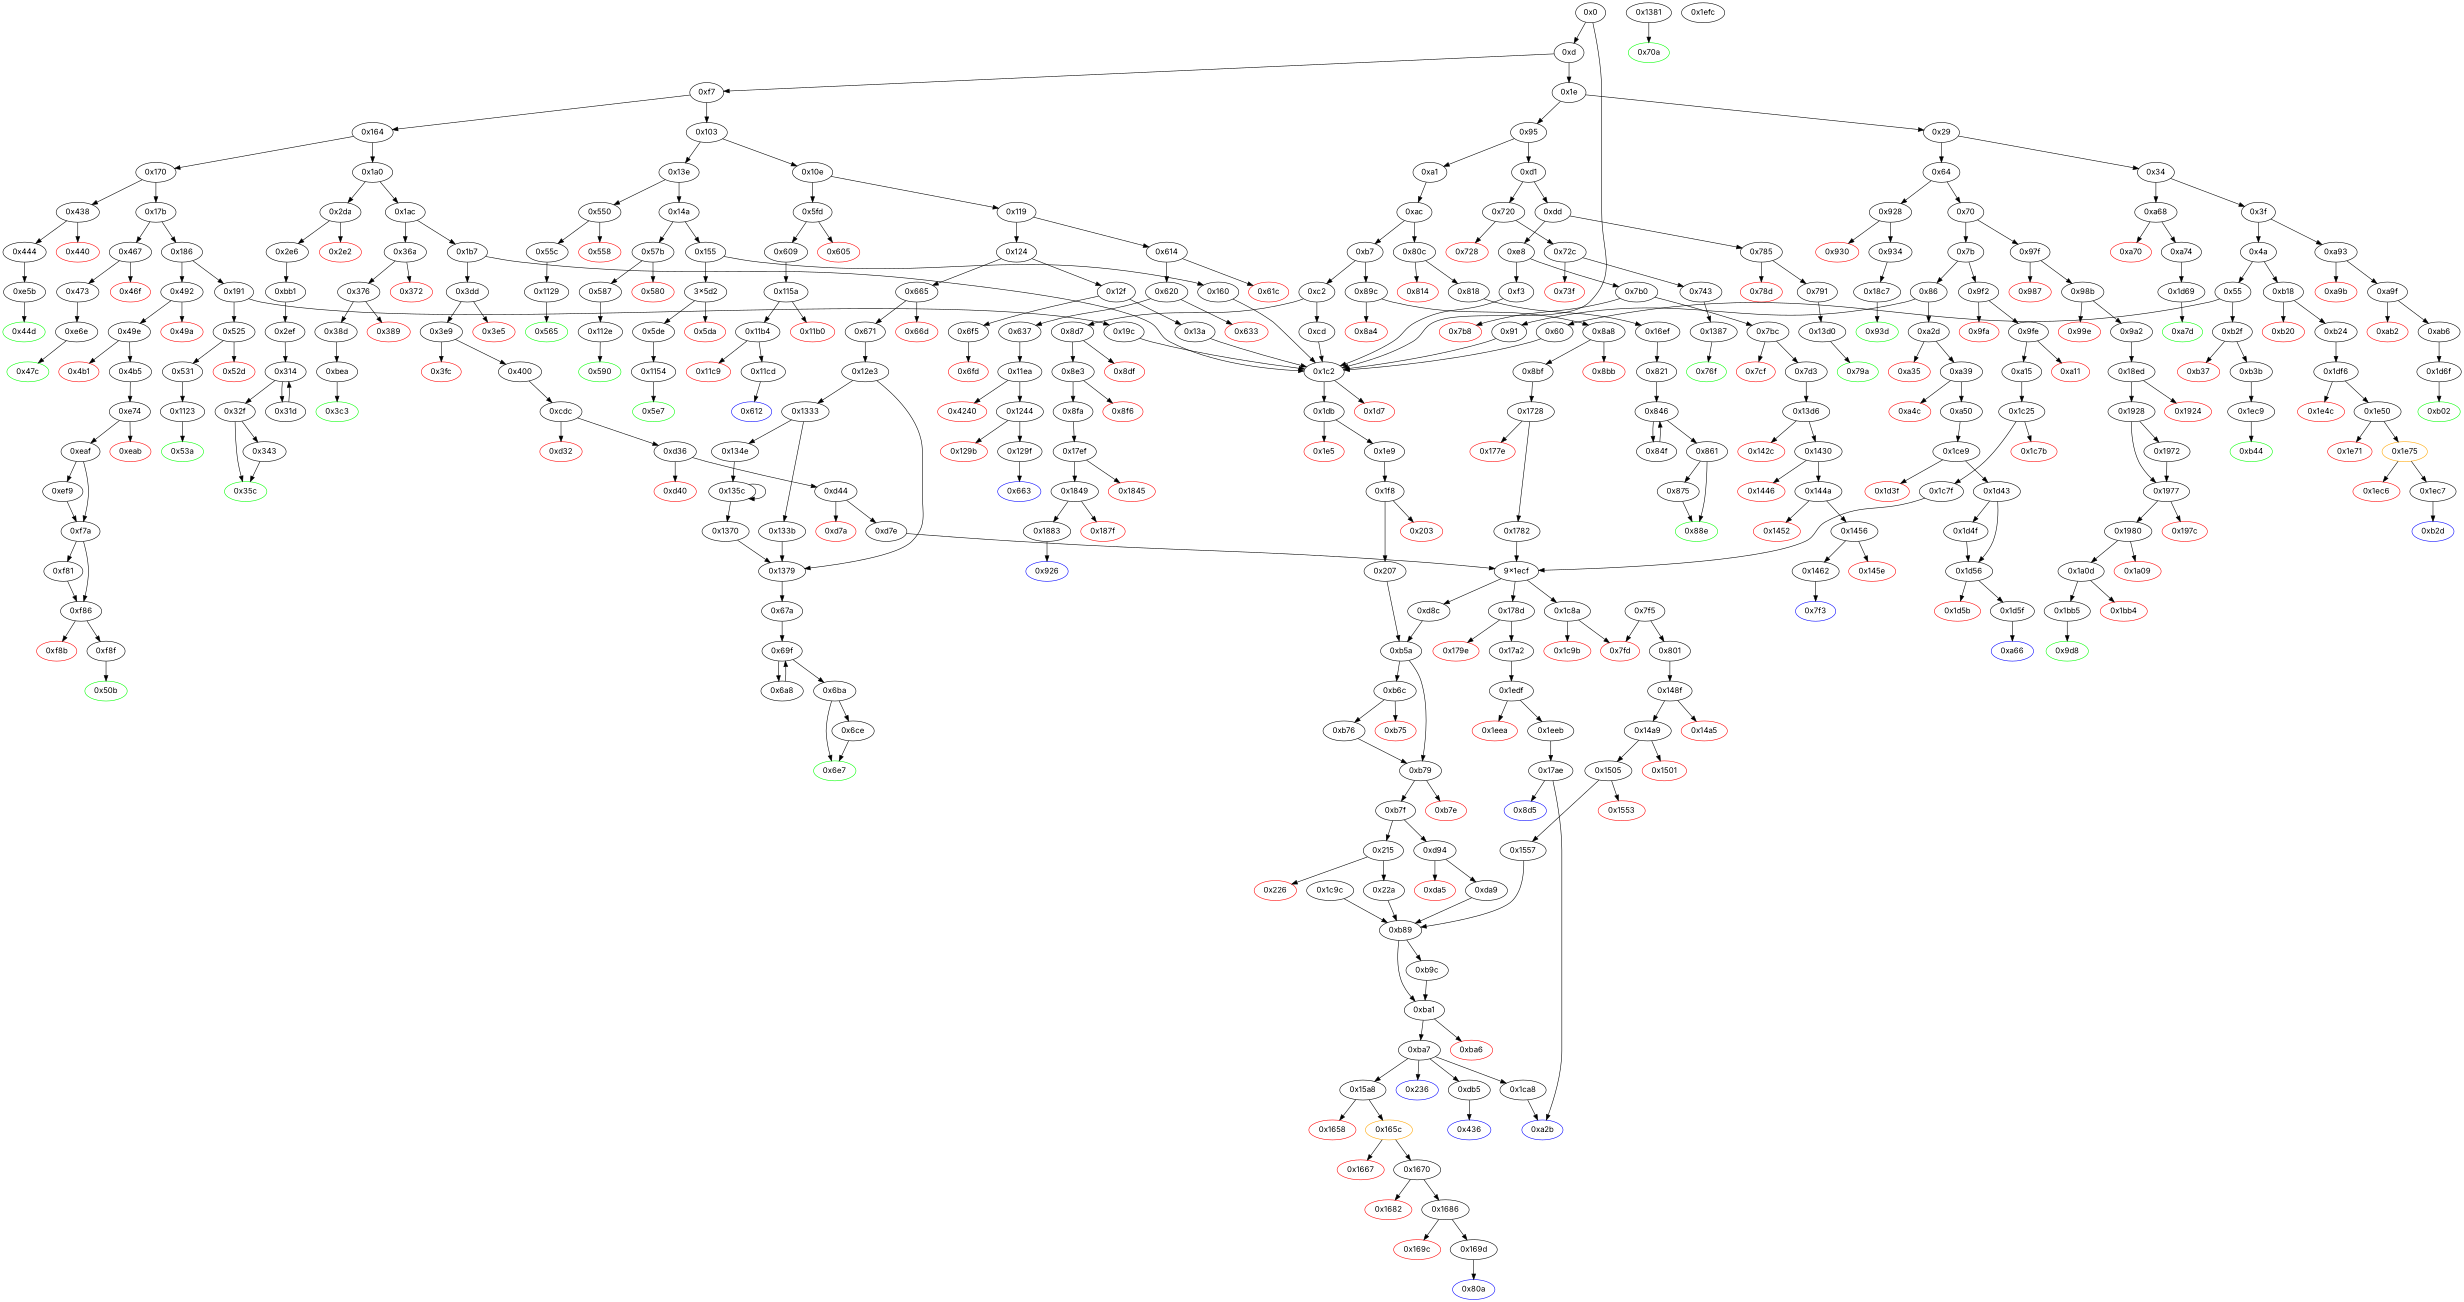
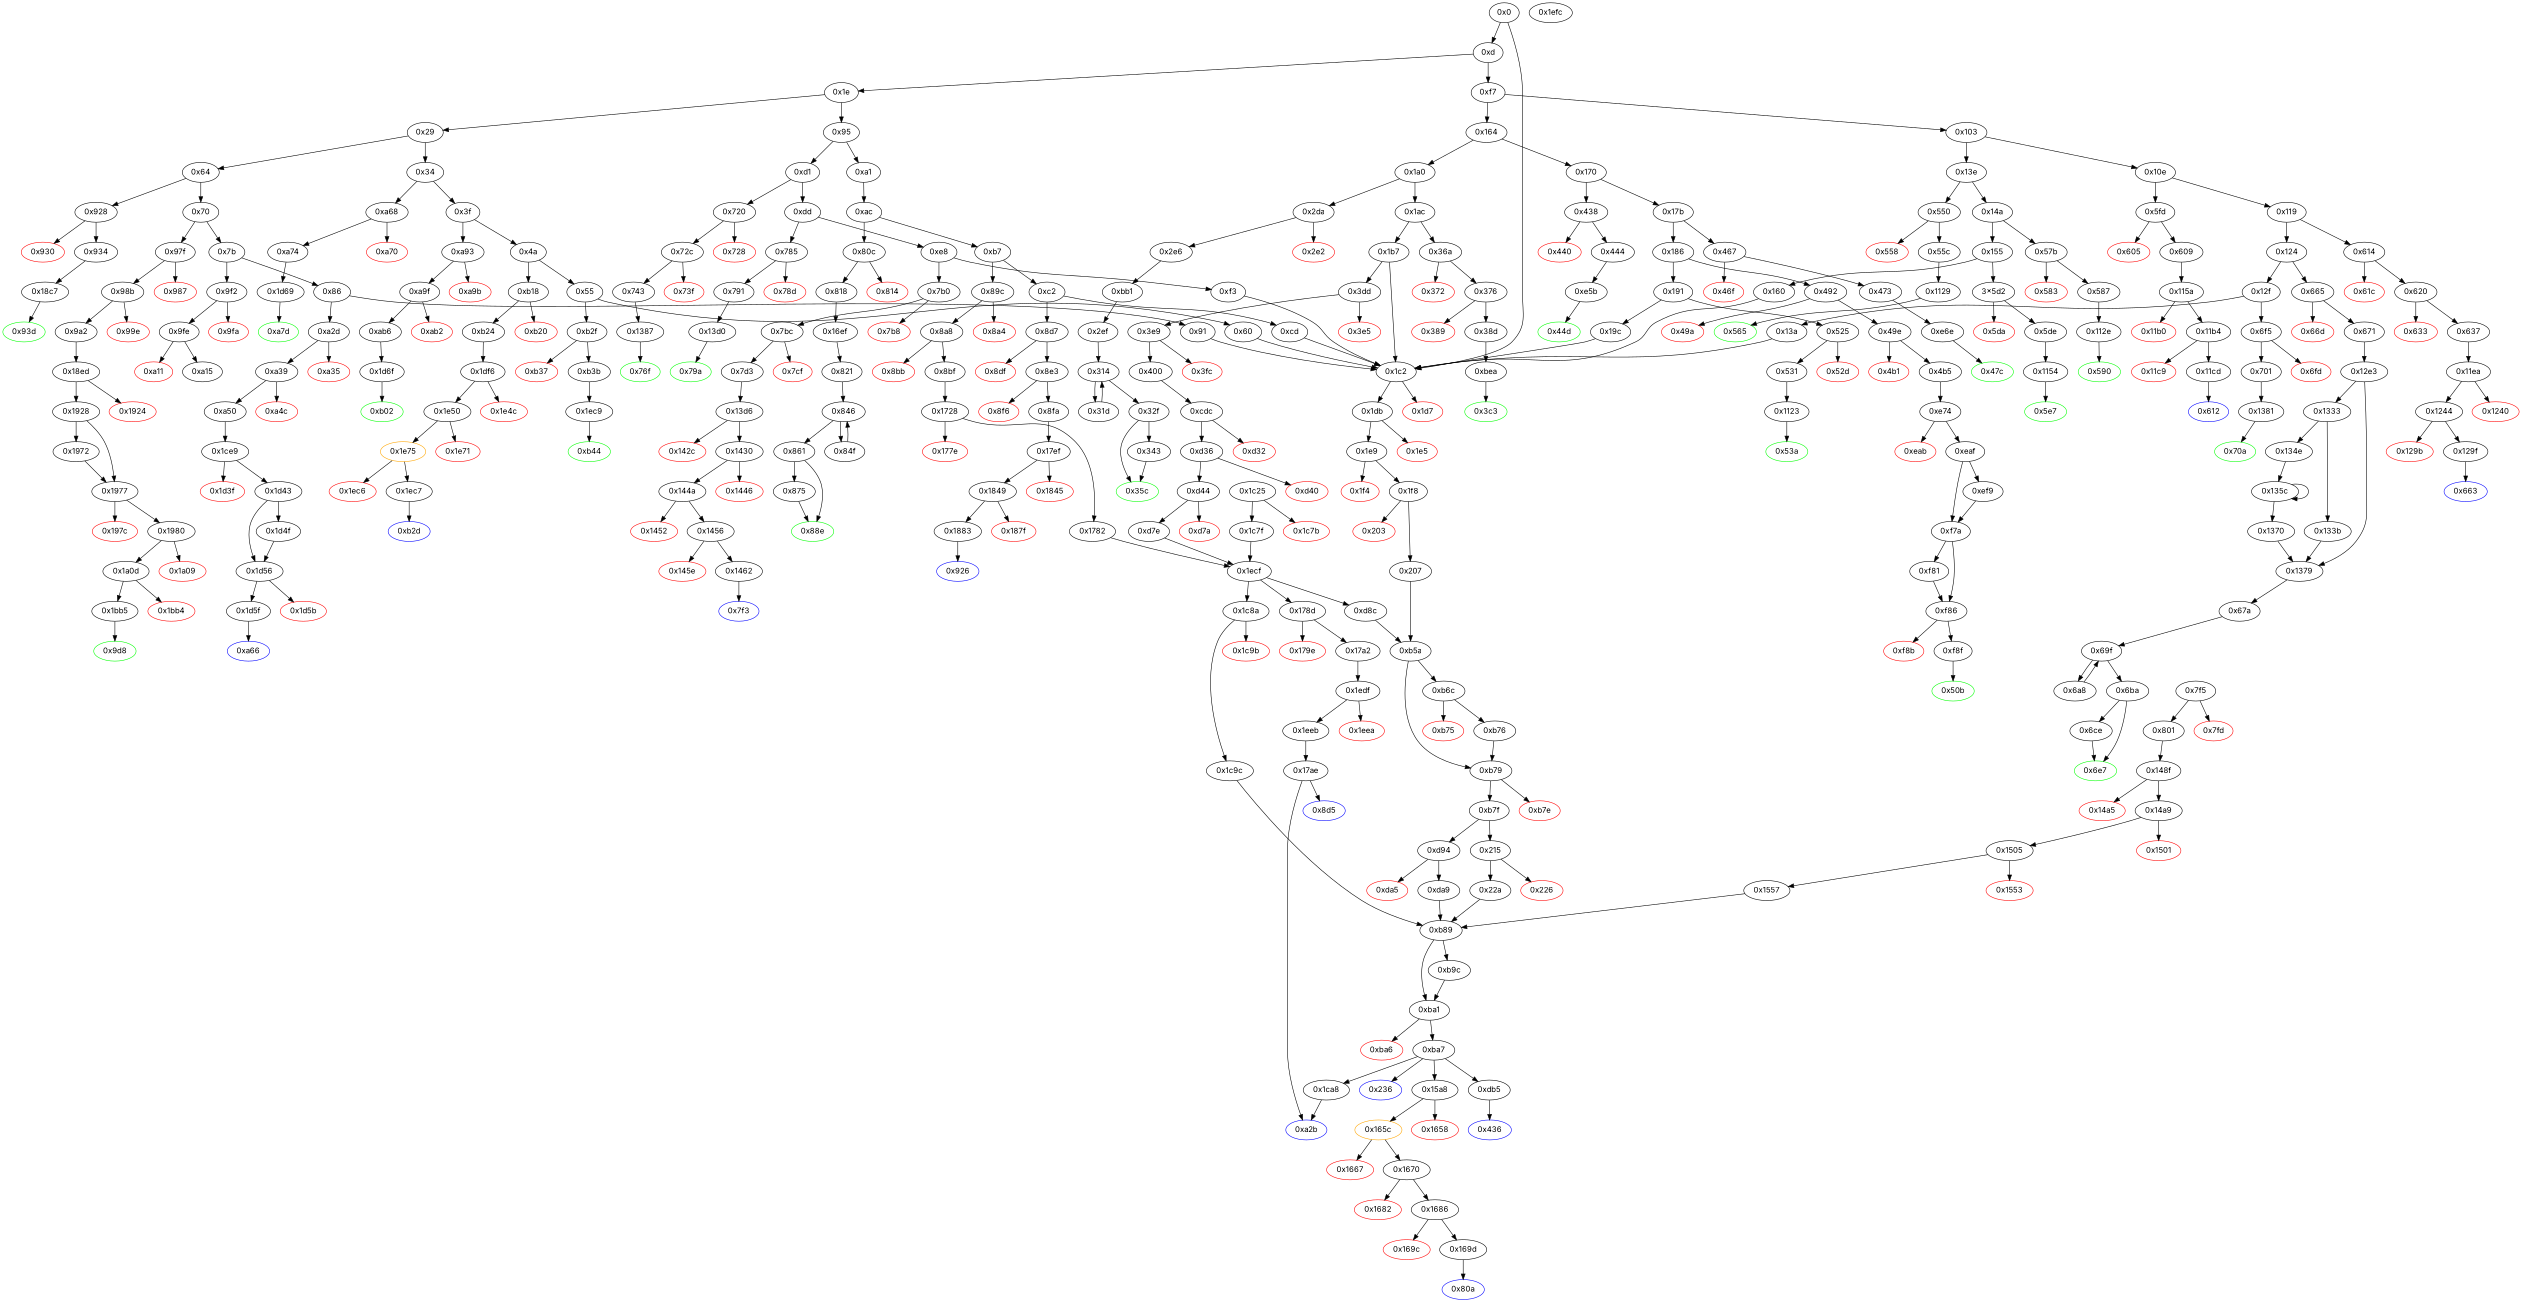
(653, 292) -> (2046, 292)
none -> (2261, 372)
(2022, 389) -> none
(962, 412) -> (2496, 412)
none -> (1360, 492)
(1516, 571) -> (1249, 571)
(1592, 630) -> (1211, 685)
